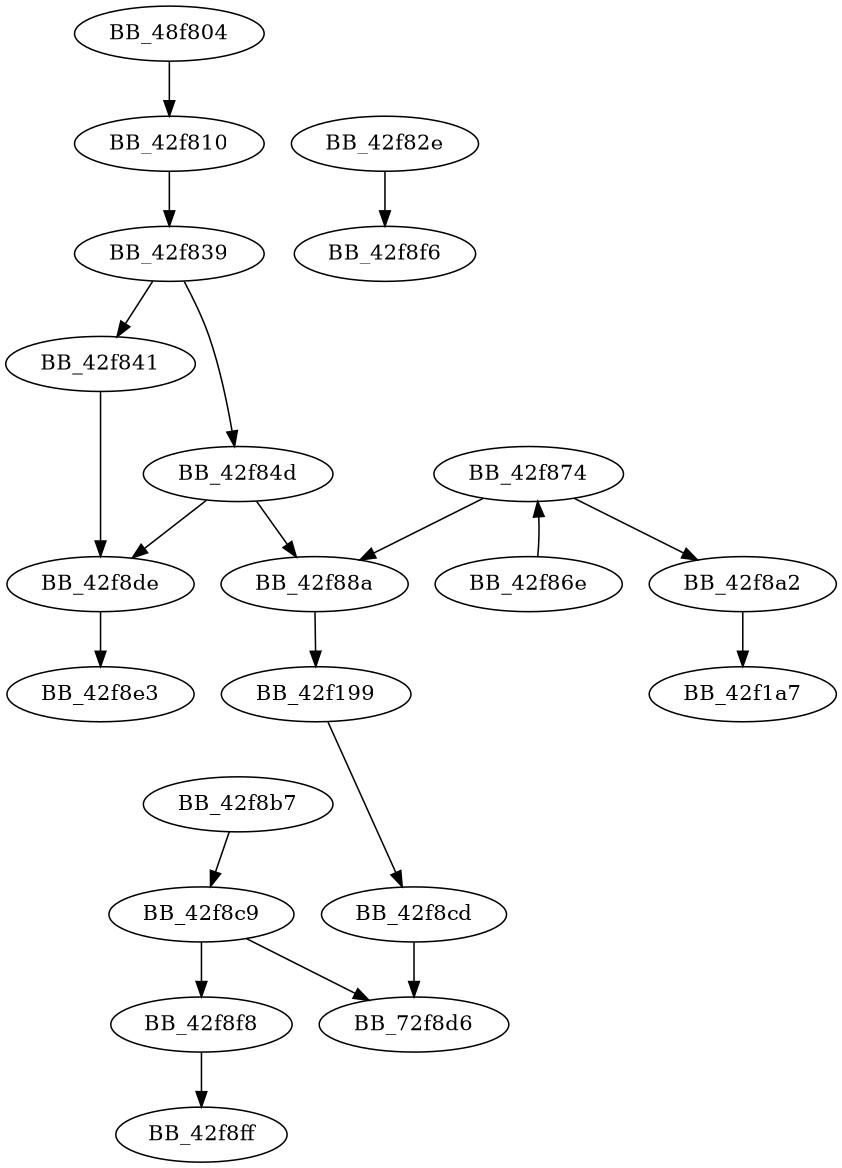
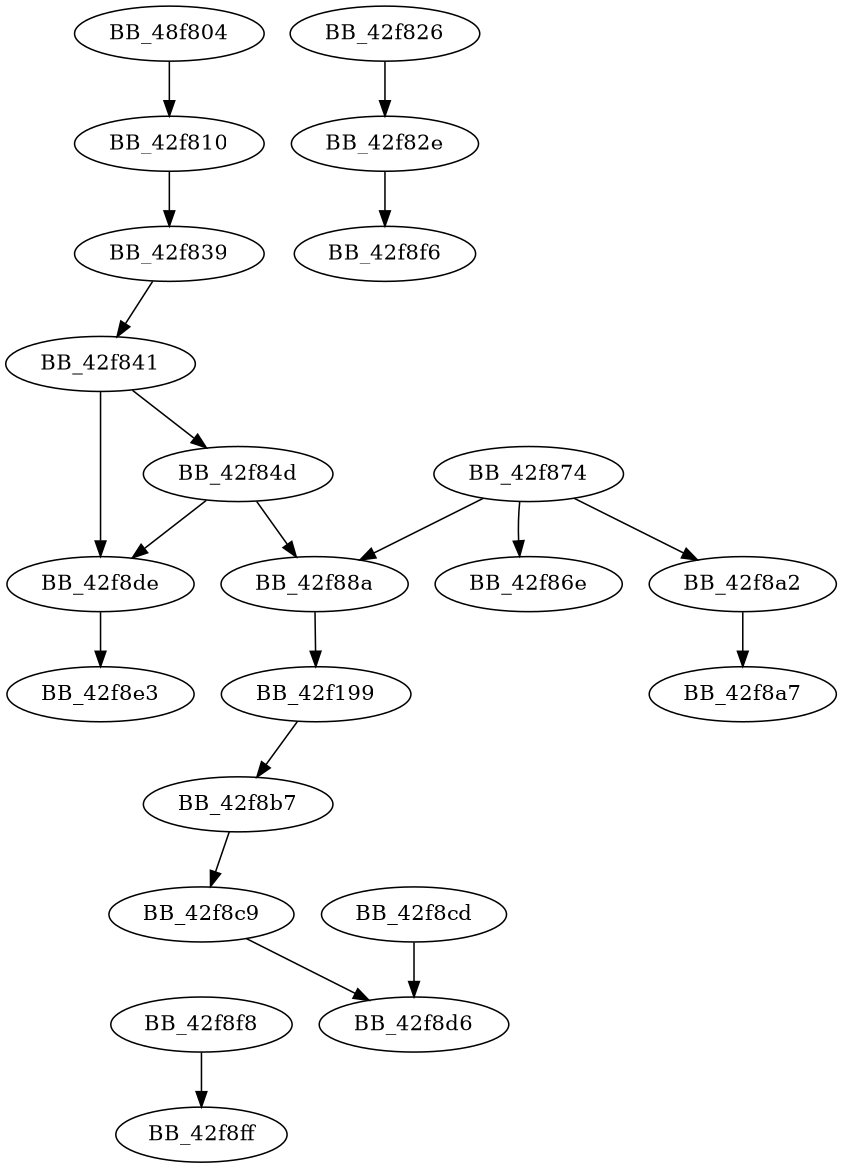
none -> (385, 34)
(215, 354) -> (163, 414)
(539, 537) -> (518, 521)
(743, 694) -> (743, 694)
(362, 797) -> (282, 743)
(201, 962) -> none
(414, 1025) -> (414, 1025)
